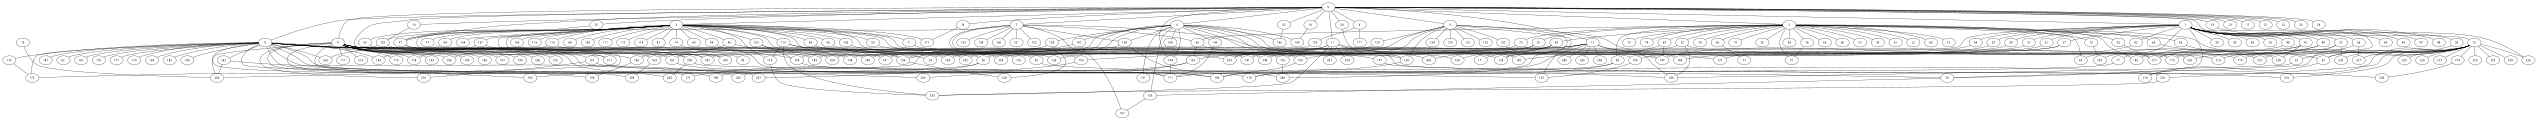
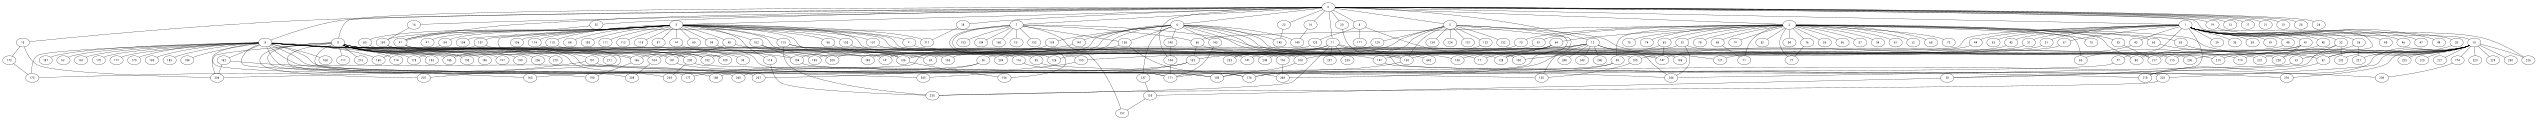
(430, 19) -> (675, 12)
none -> (1755, 37)
(811, 43) -> none
(1180, 43) -> (1170, 51)
(137, 46) -> (16, 51)
none -> (1419, 46)
(537, 51) -> (639, 51)
(777, 51) -> none
(2248, 51) -> (1861, 53)
none -> (2376, 51)
(348, 52) -> (510, 52)
none -> (1447, 52)
(568, 53) -> none
(1485, 53) -> none
(1873, 54) -> none
(1157, 59) -> (1147, 87)
(850, 60) -> none
(966, 60) -> none
(2100, 60) -> none
none -> (1133, 71)
(1598, 73) -> (1633, 73)
